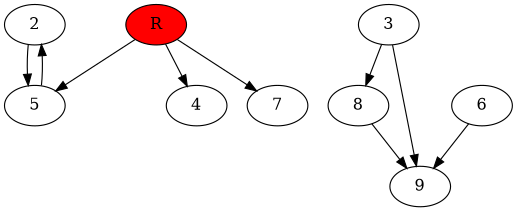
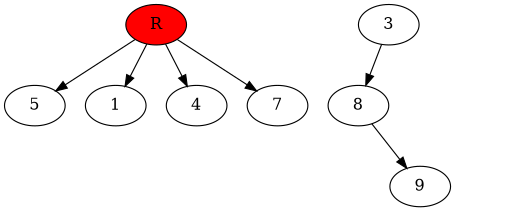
(35, 25) -> none
(403, 100) -> none
none -> (116, 106)
(482, 106) -> none
